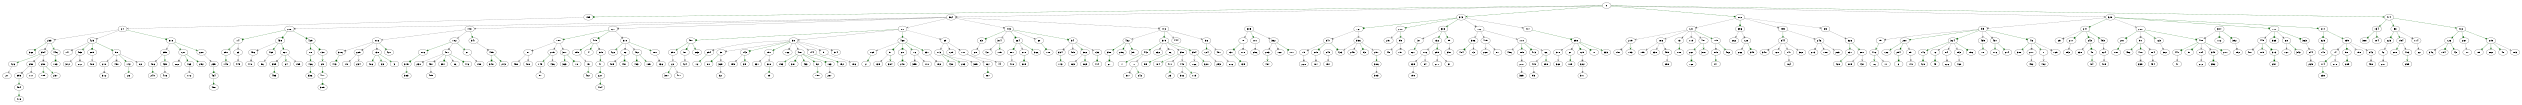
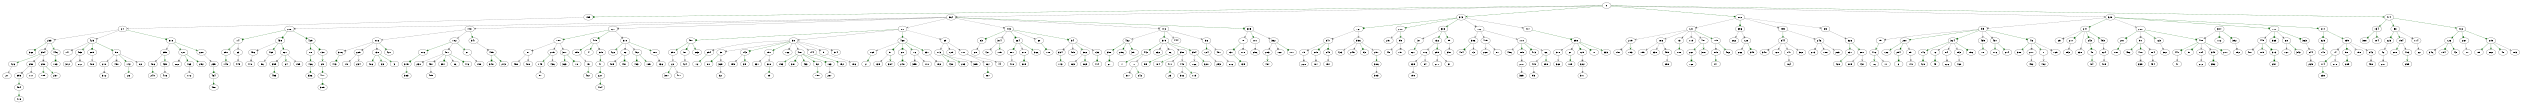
none -> (1099, 23)
(1334, 46) -> (1328, 46)
(2086, 46) -> (2083, 40)
